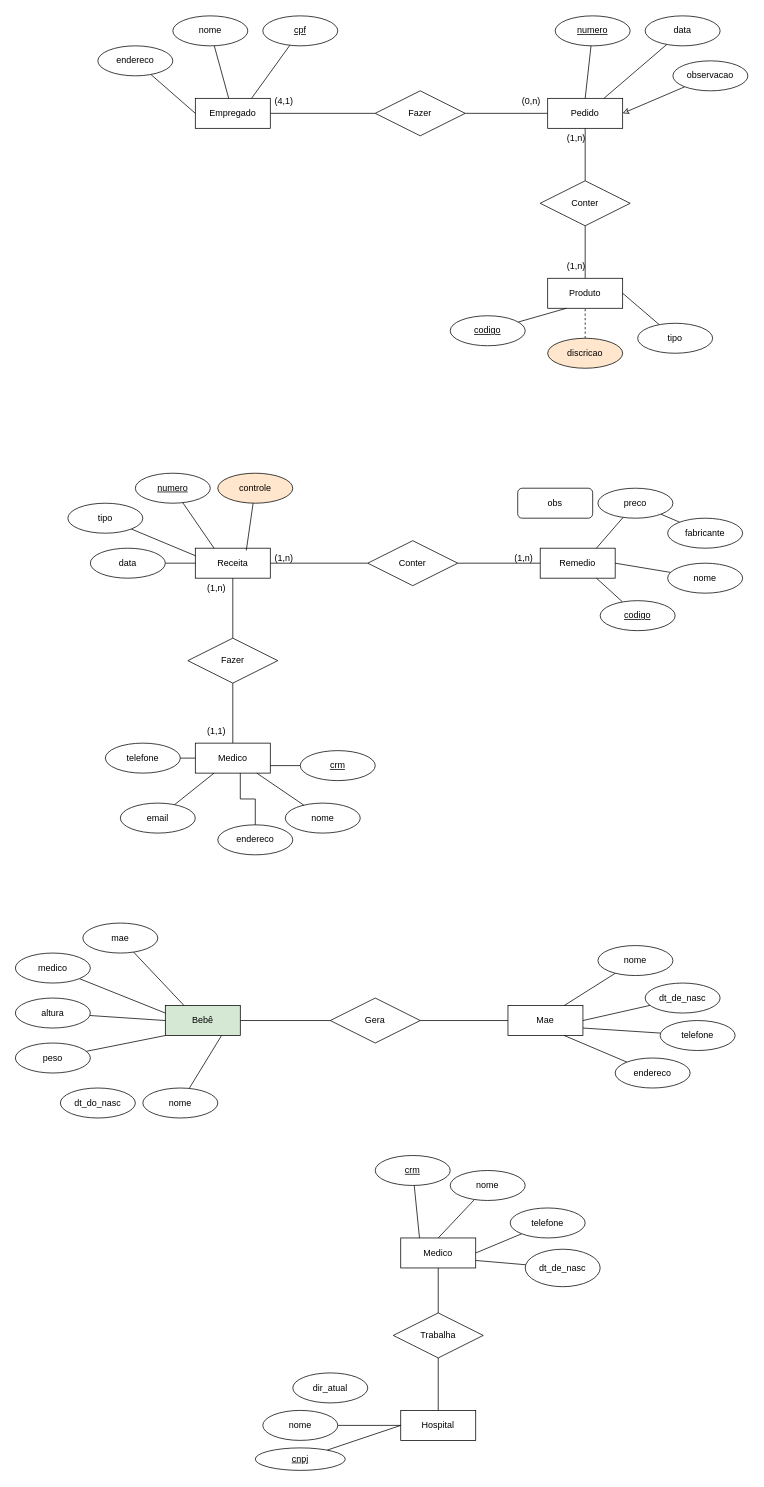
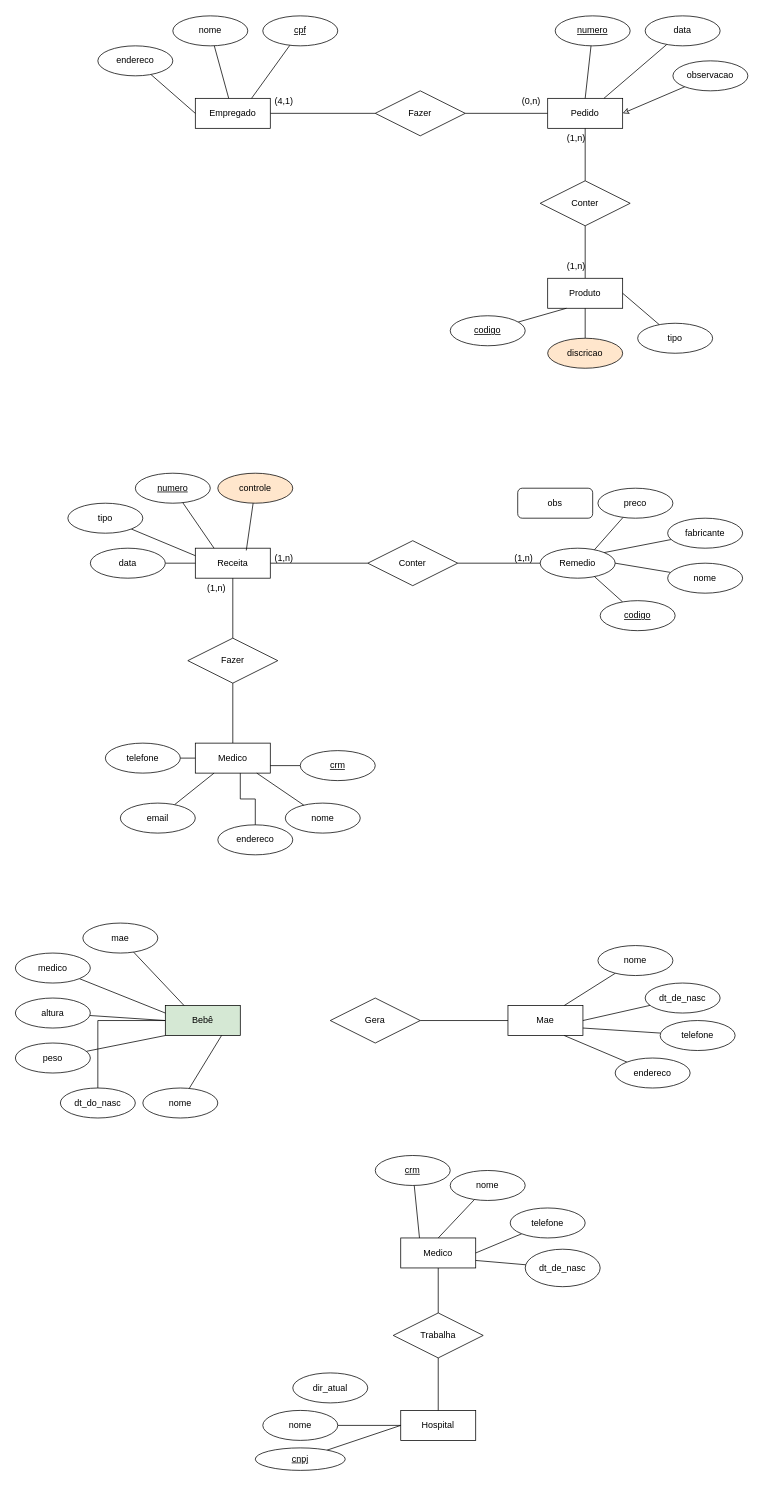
(585, 323) -> (585, 323)
(671, 518) -> (638, 546)
(578, 563) -> (578, 563)
(218, 732) -> none
(285, 1020) -> (98, 1028)
